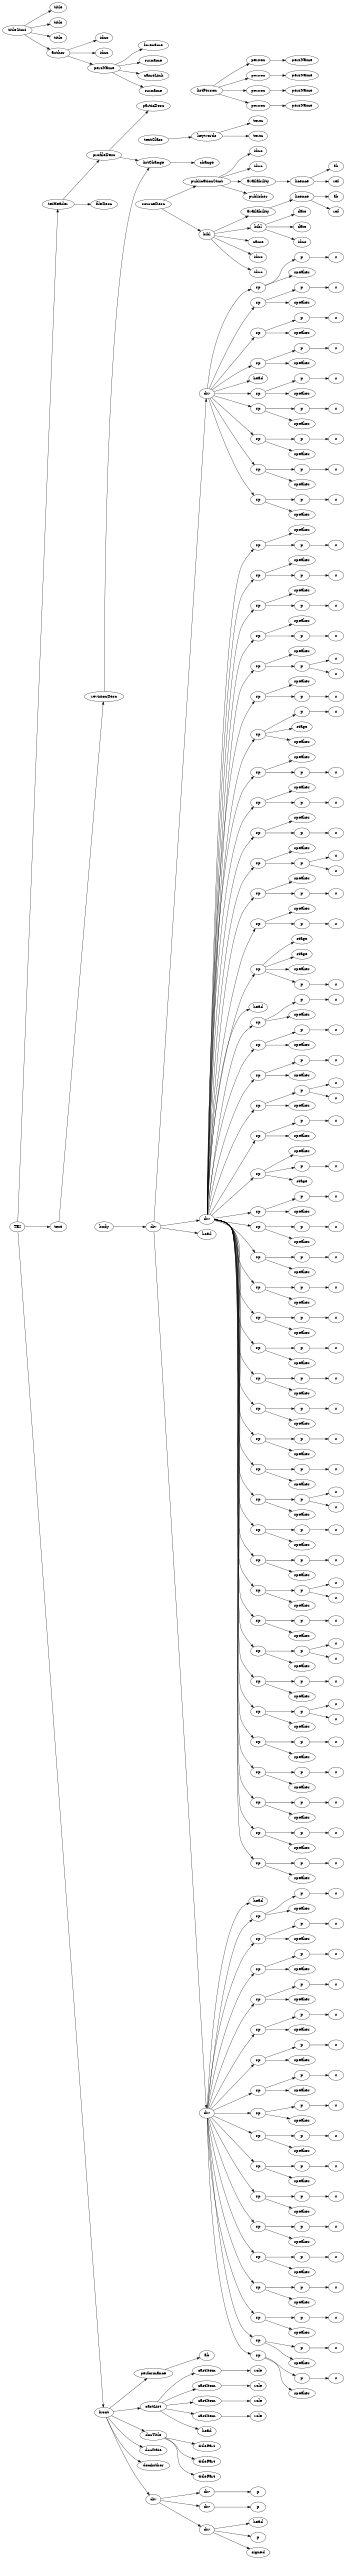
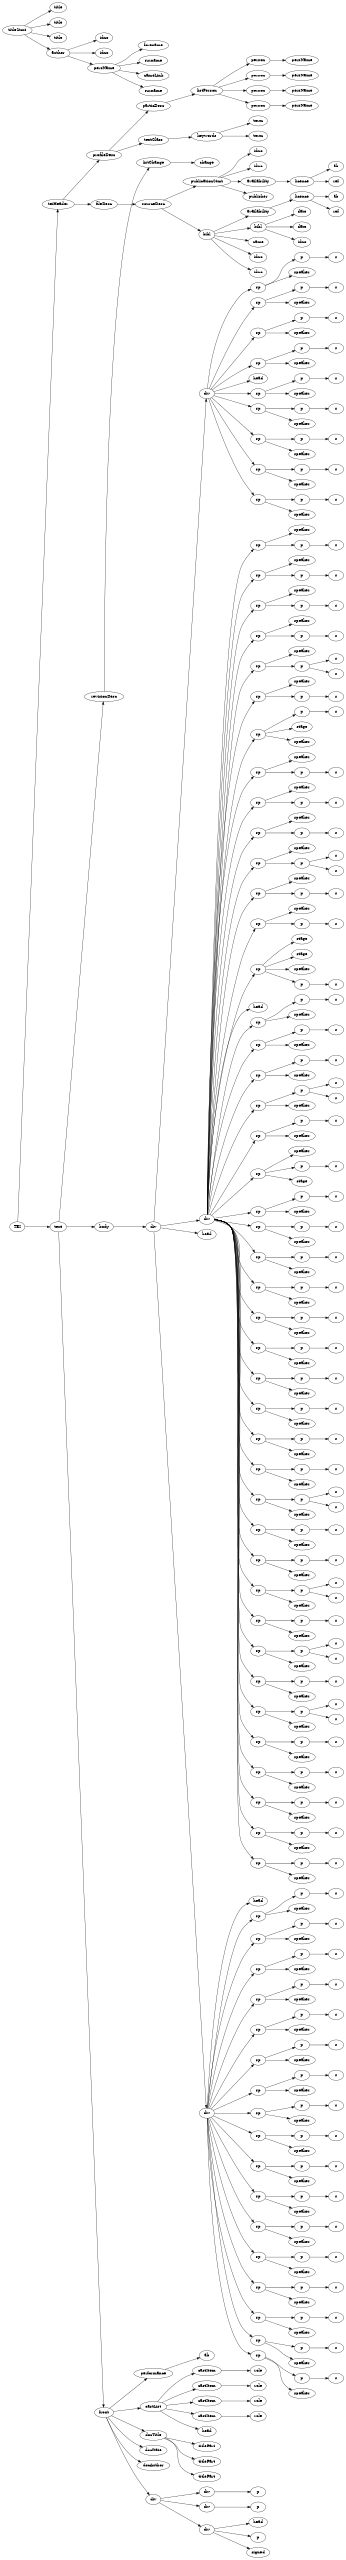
none -> (179, 99)
(128, 159) -> (128, 148)
none -> (125, 204)
none -> (79, 1227)
(61, 1818) -> (81, 1818)
